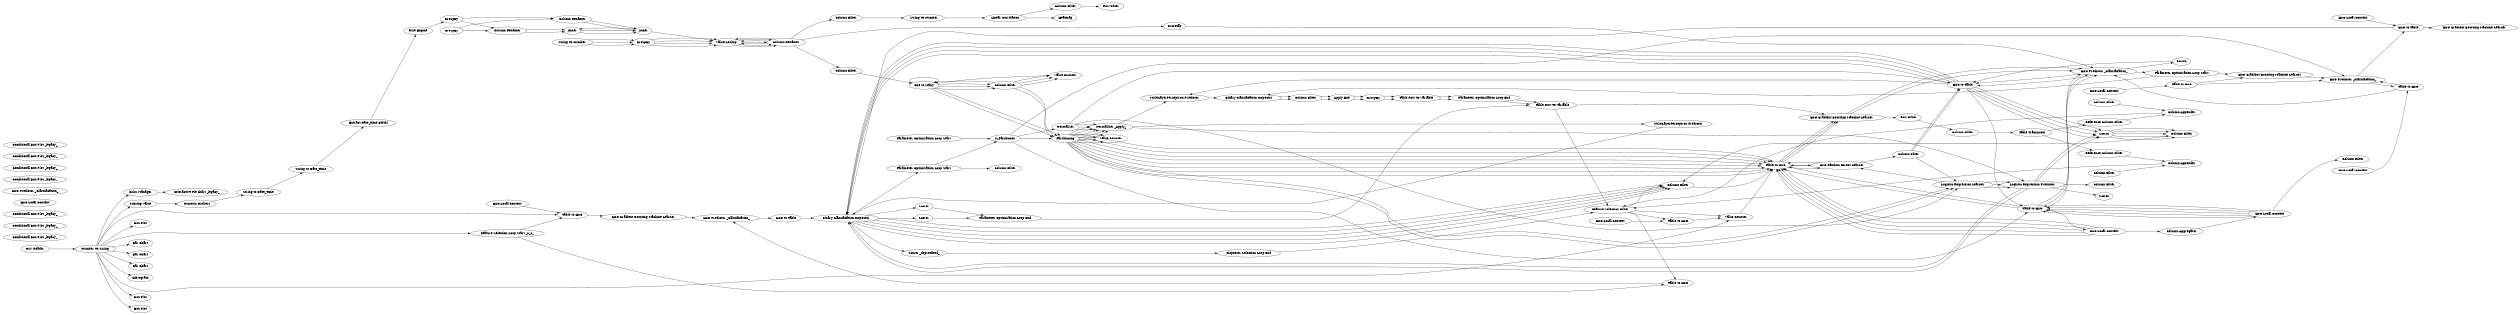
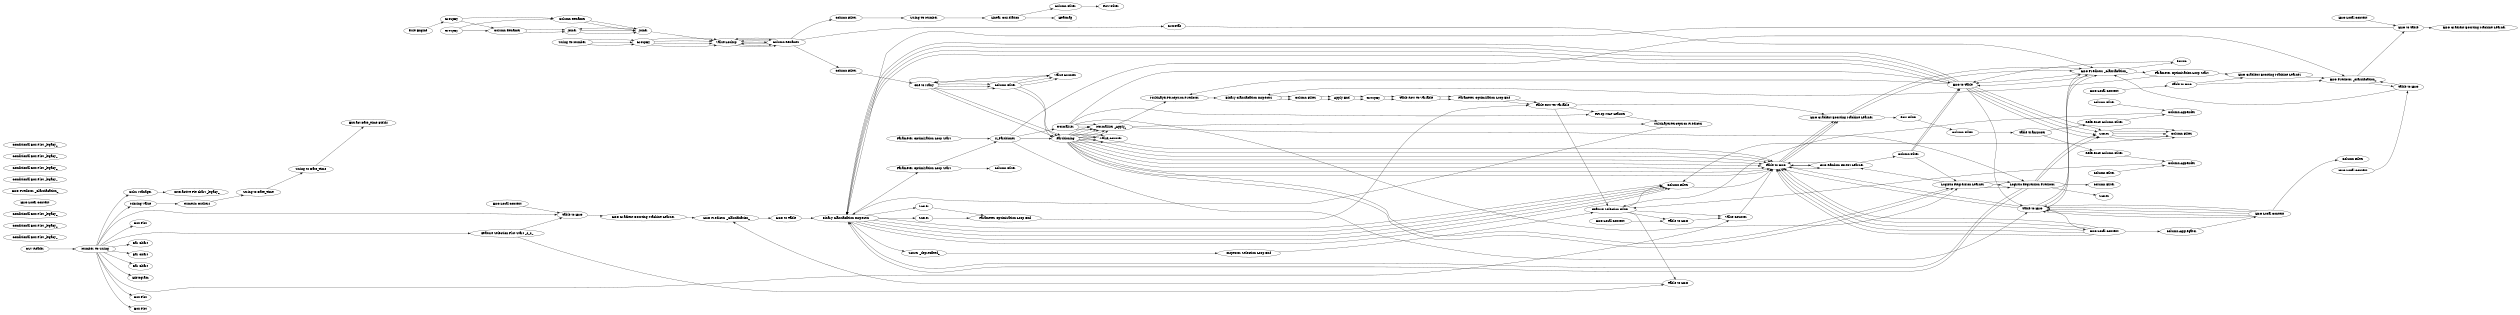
(393, 78) -> none
none -> (1610, 114)
(507, 233) -> (507, 233)
